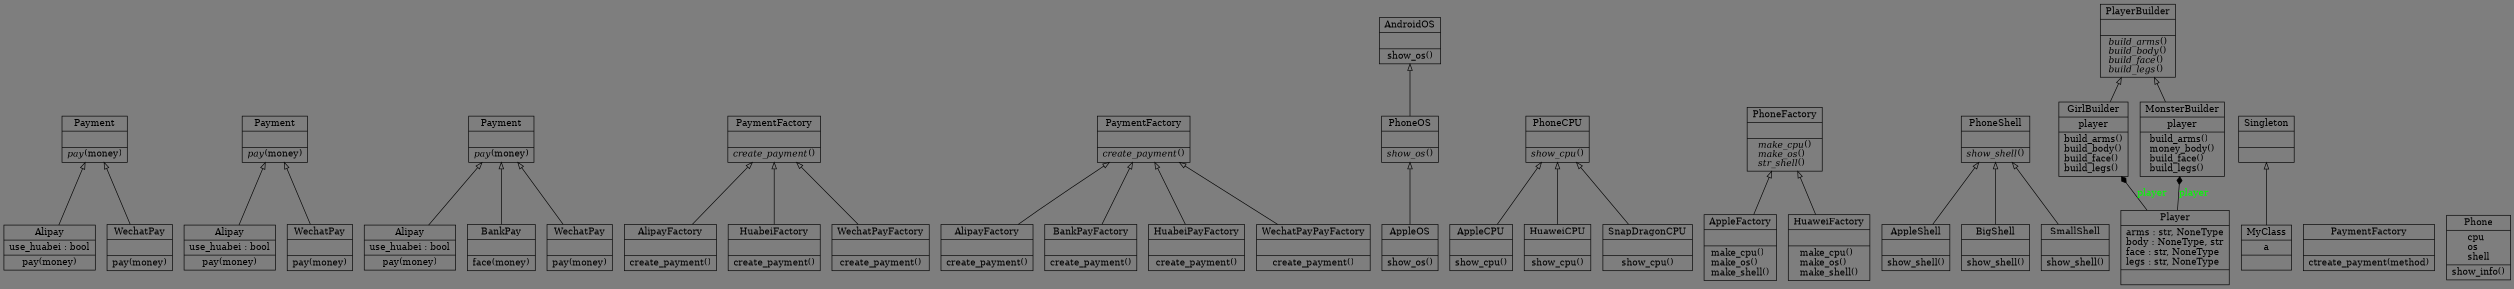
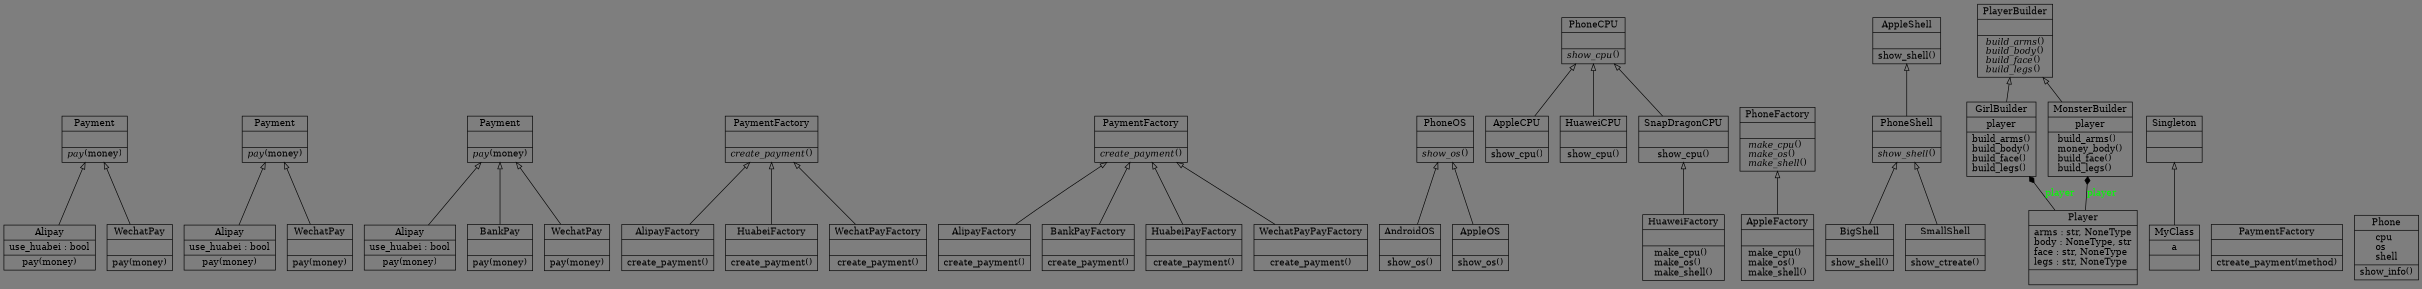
(1410, 93) -> (1427, 196)
(1778, 163) -> (1774, 163)
(1808, 196) -> (1684, 192)
(1954, 196) -> (1907, 93)
(501, 263) -> (500, 263)
(2075, 263) -> (1945, 263)
